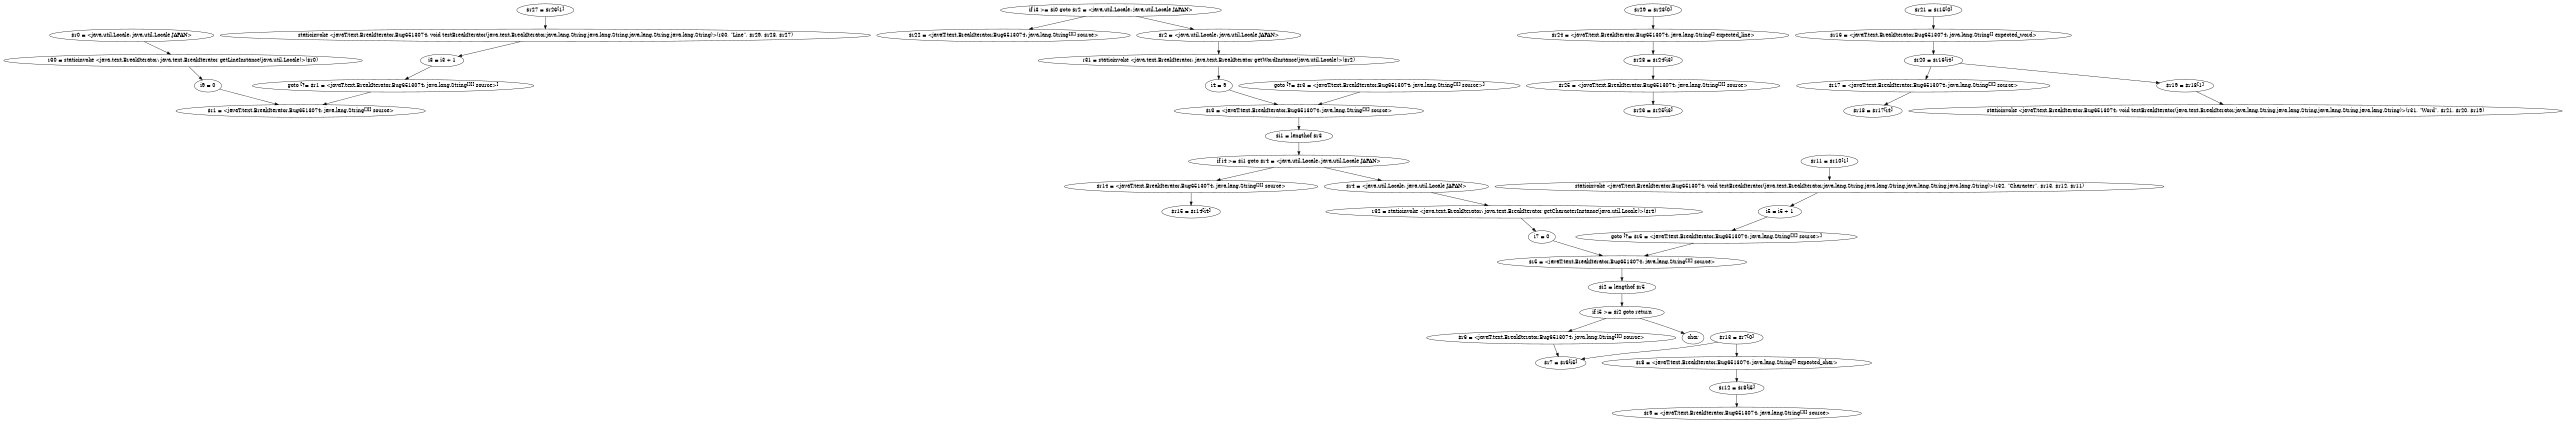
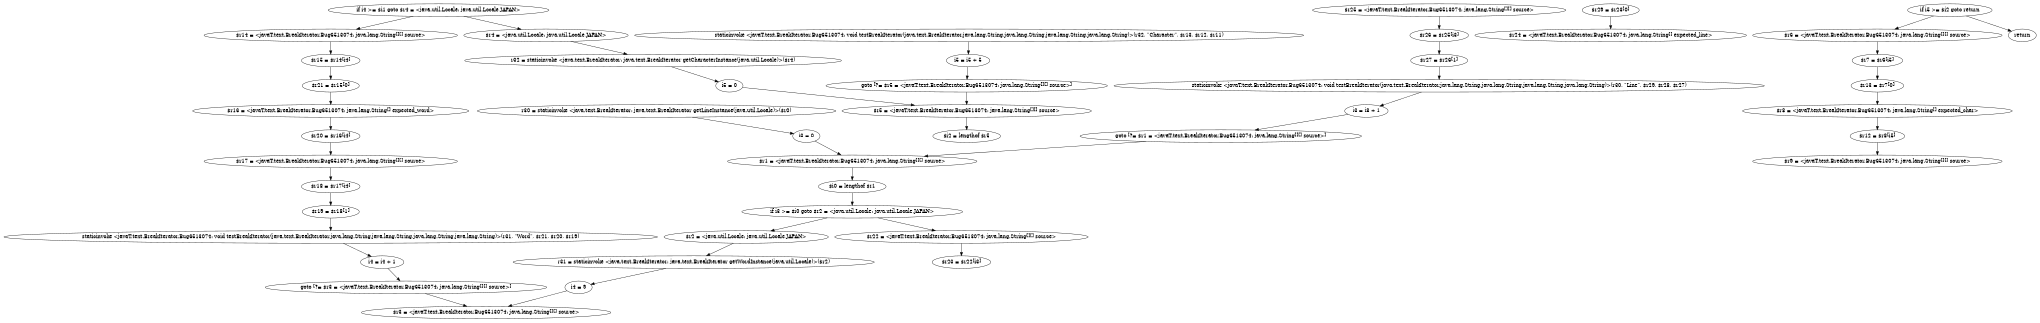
(132, 35) -> none
none -> (1439, 46)
(442, 61) -> (1366, 111)
(1653, 61) -> none
none -> (331, 71)
(2058, 73) -> (331, 197)
(208, 86) -> (806, 136)
(1299, 136) -> none
(1830, 161) -> none
none -> (852, 187)
(1780, 212) -> (968, 61)
(1542, 237) -> (729, 86)
none -> (382, 262)
none -> (961, 262)
(1622, 298) -> none
(1693, 338) -> (2022, 35)
(1651, 351) -> (1877, 71)
